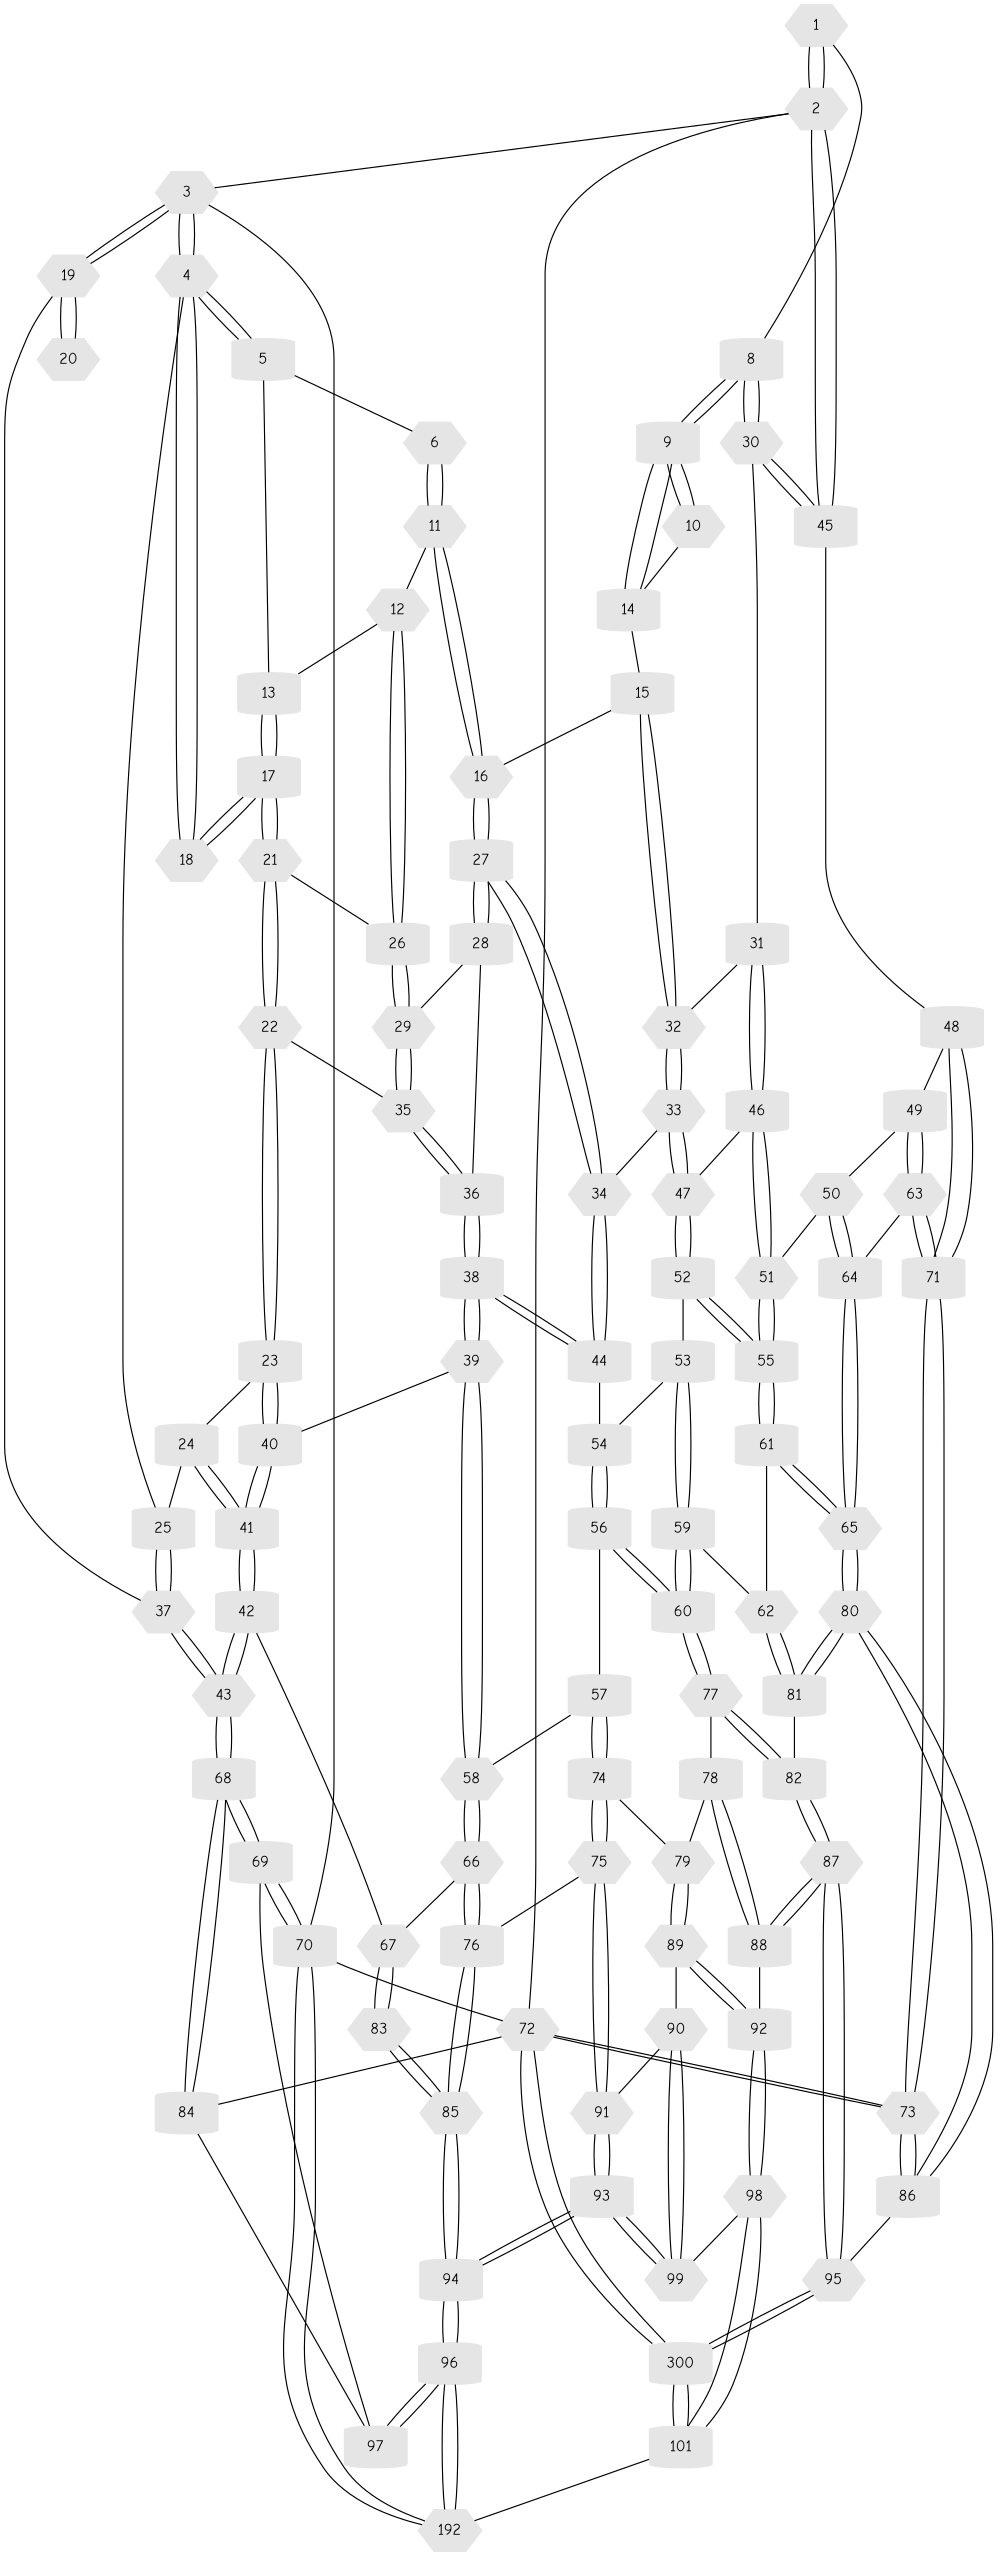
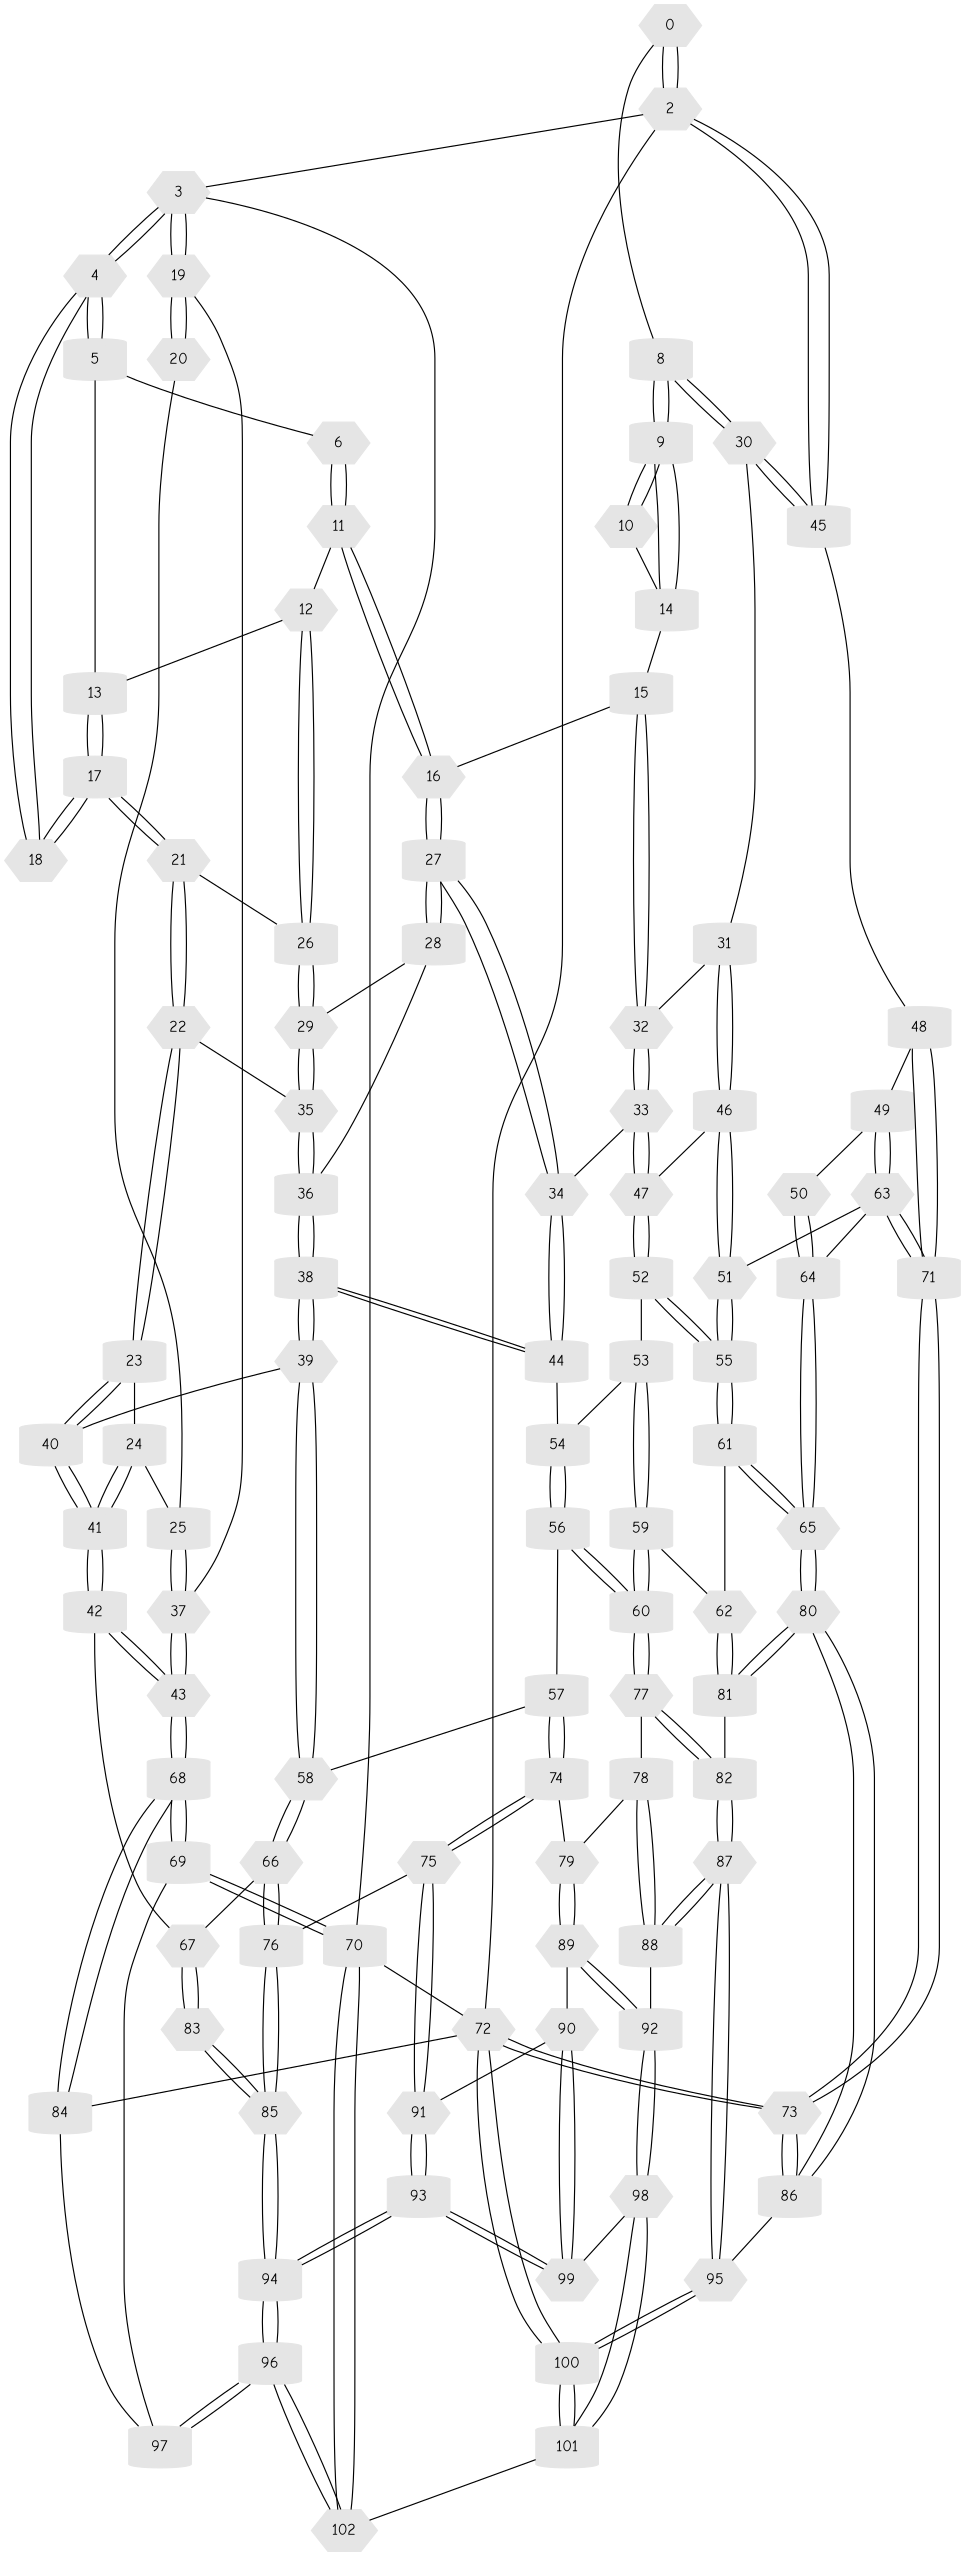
(816, 26) -> (670, 26)
(124, 903) -> (115, 946)
(799, 1236) -> (804, 1236)
(681, 2364) -> (567, 2364)
(450, 2531) -> (344, 2531)
